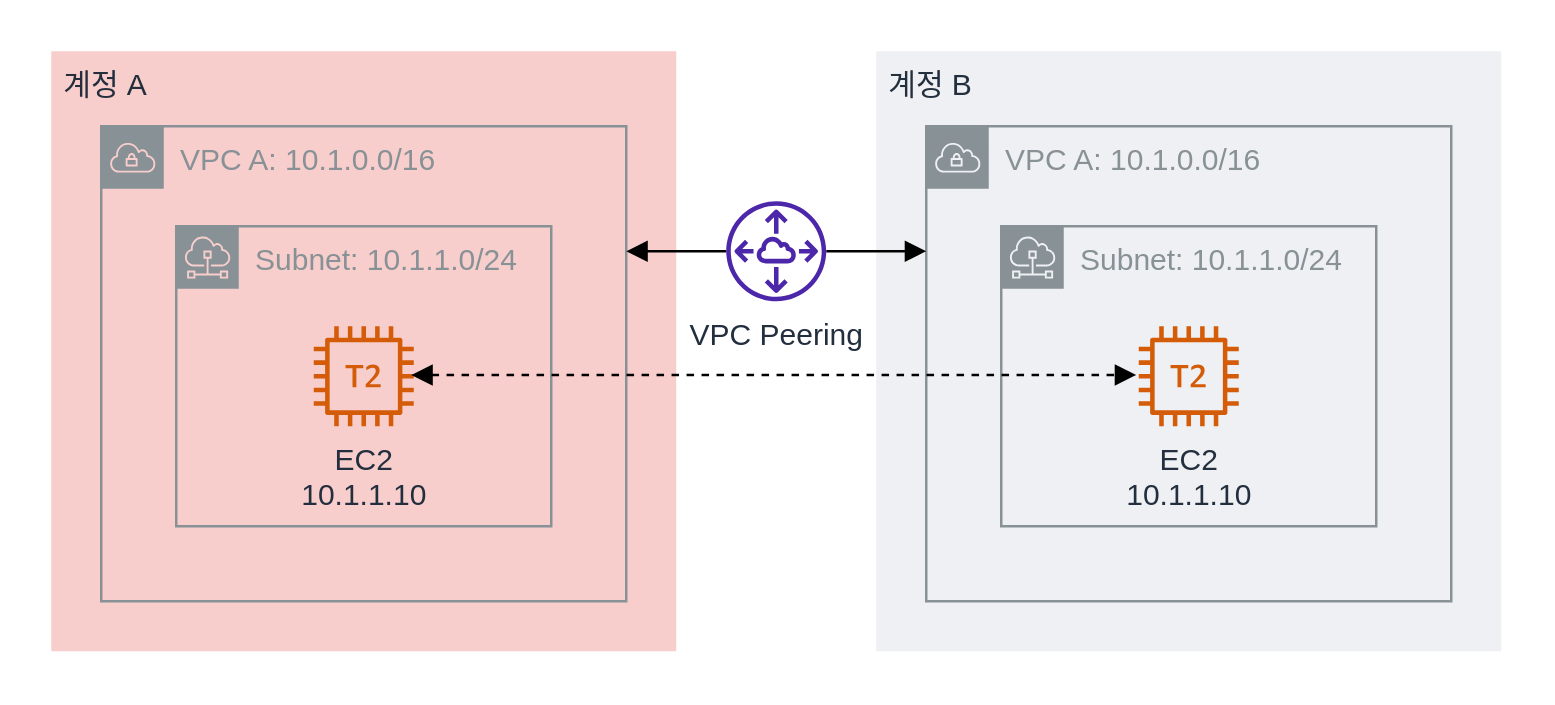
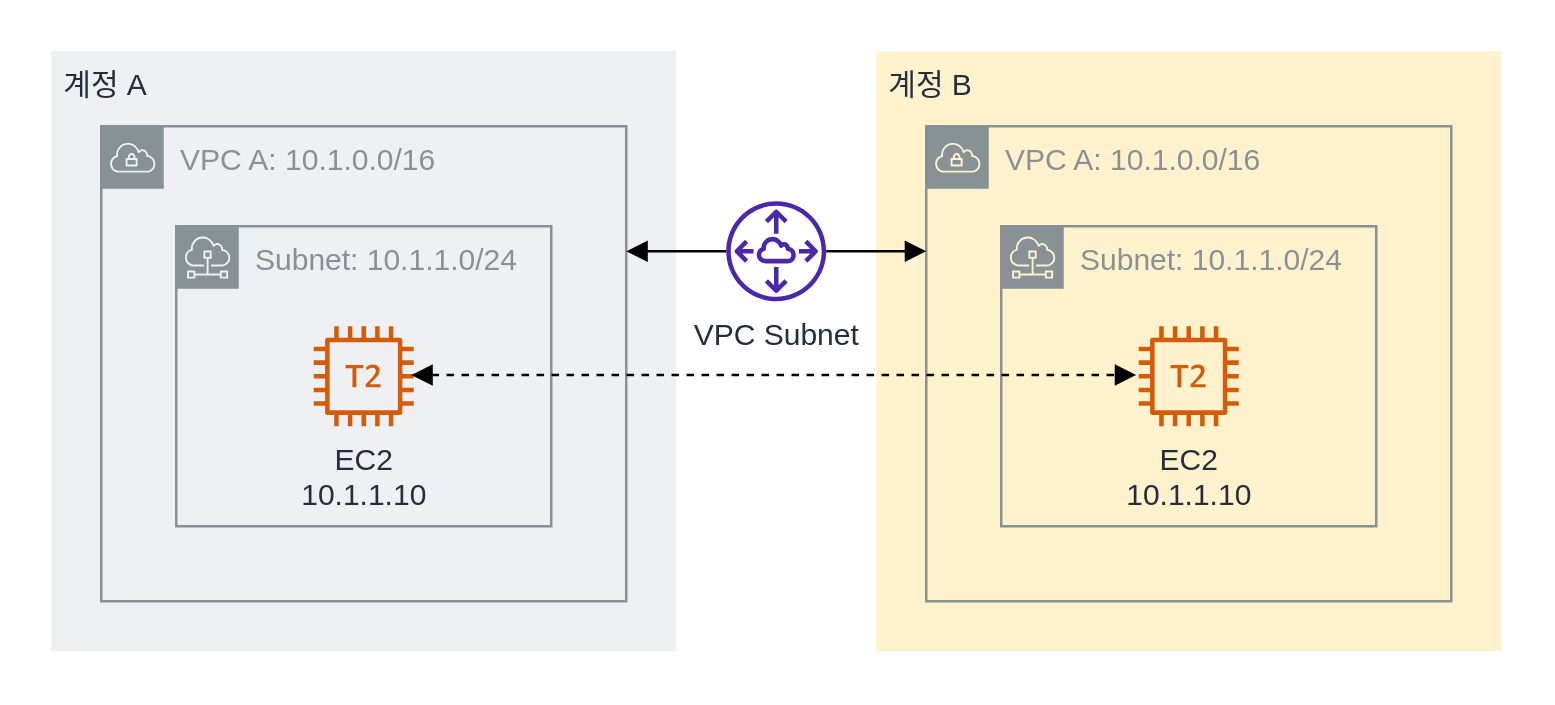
(98, 85) -> (98, 85)
(923, 85) -> (923, 85)
(778, 337) -> (778, 337)
